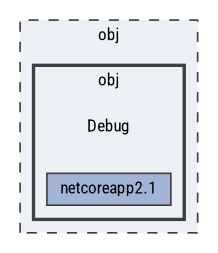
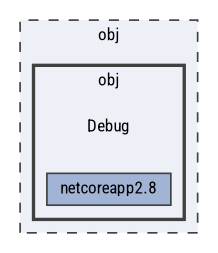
(109, 189) -> (109, 189)
